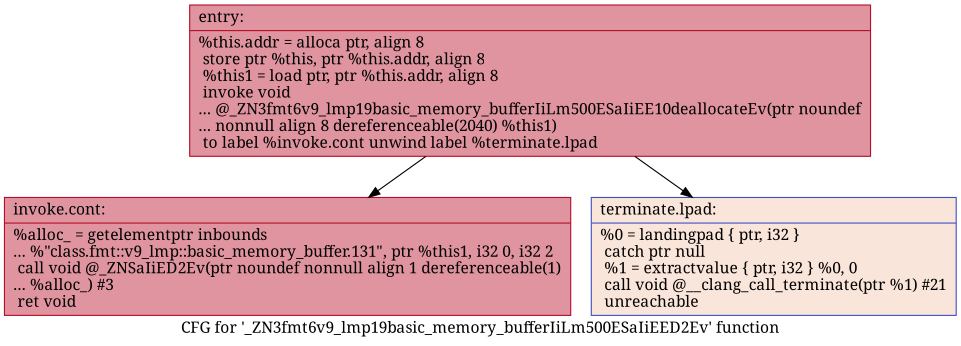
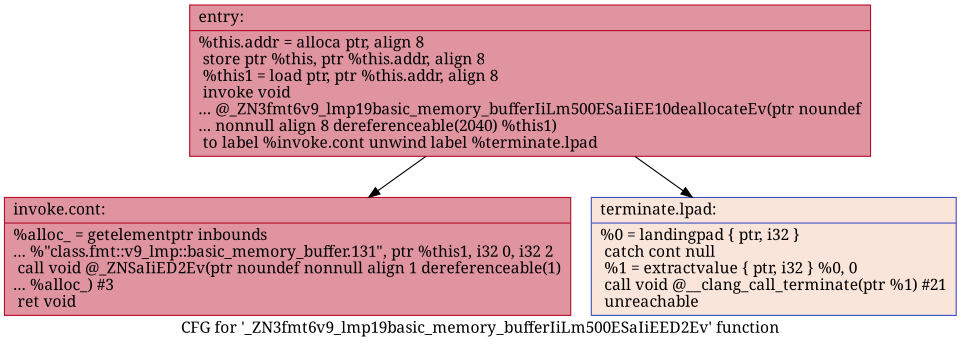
(653, 252) -> (658, 252)
